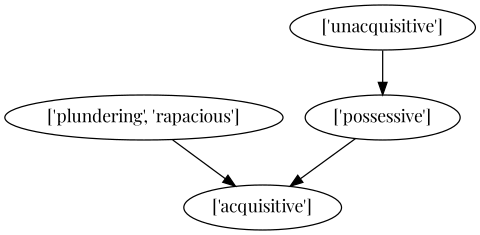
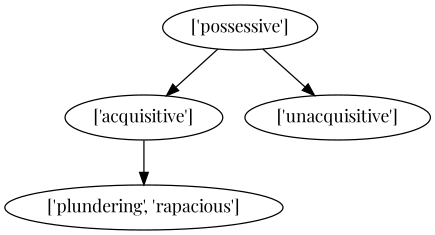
(383, 66) -> (284, 68)
(199, 159) -> (144, 156)
